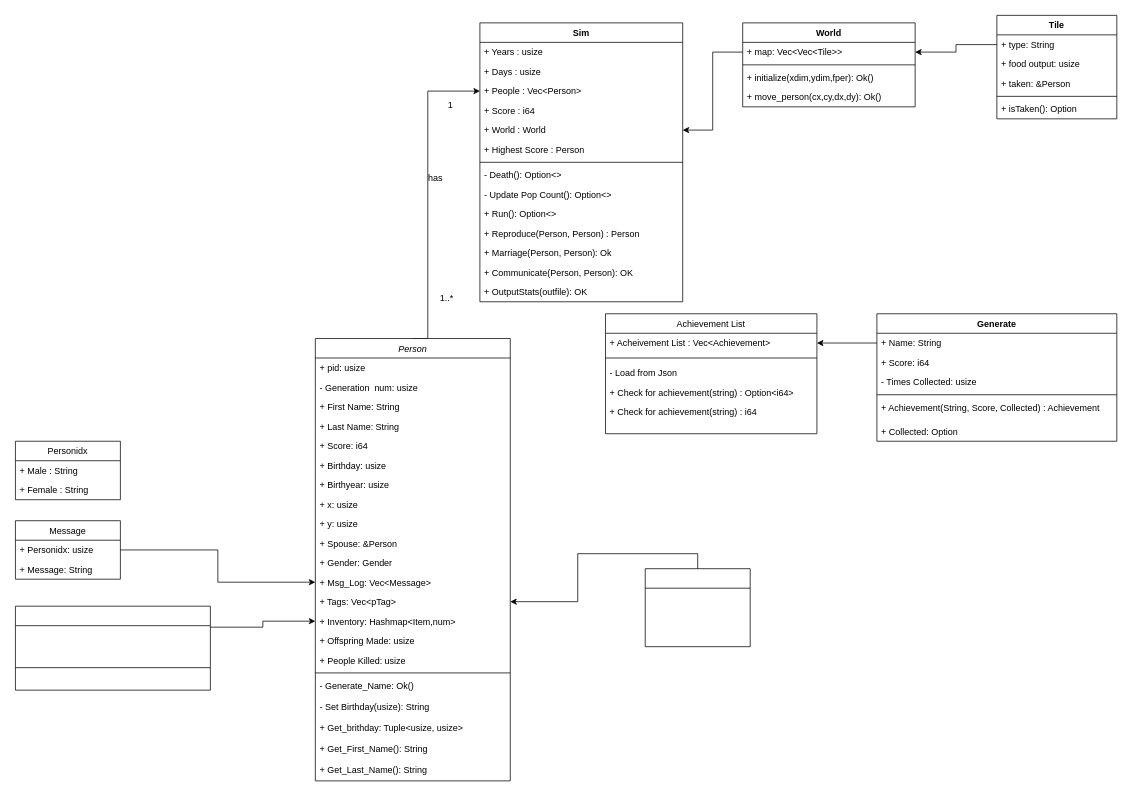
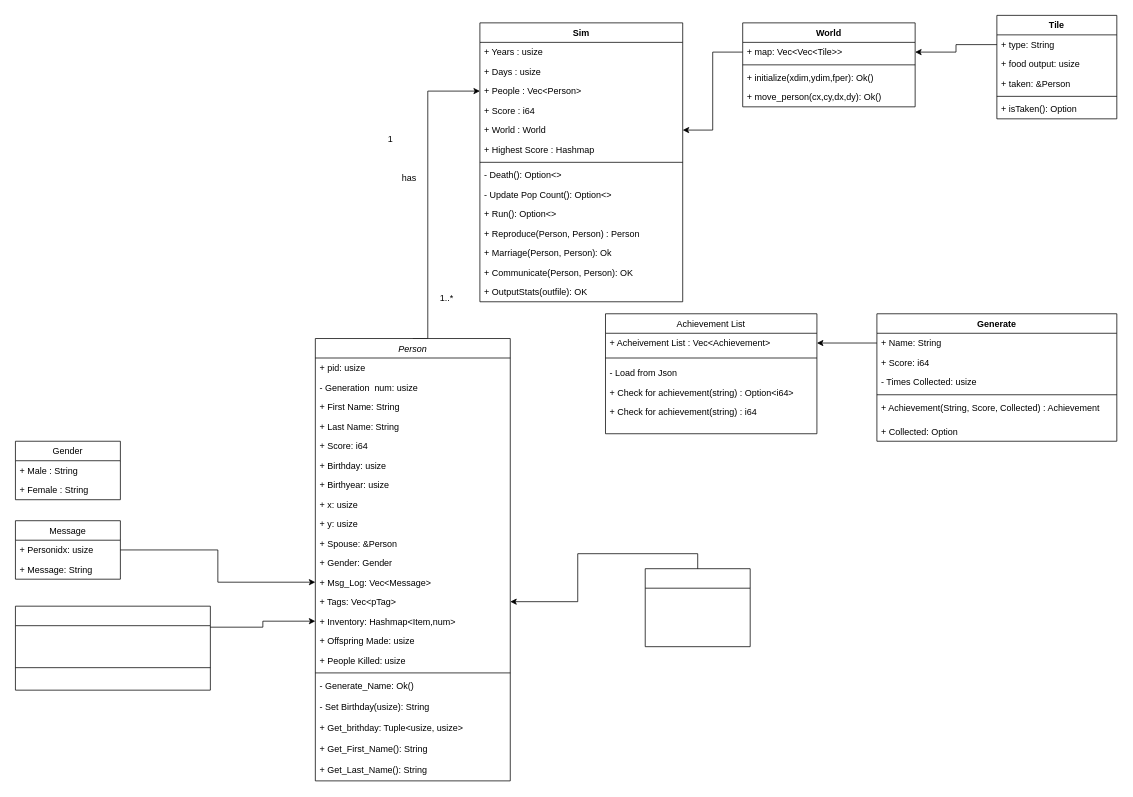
(450, 105) -> (390, 139)
(538, 150) -> (540, 150)
(435, 179) -> (409, 179)
(68, 452) -> (68, 452)
